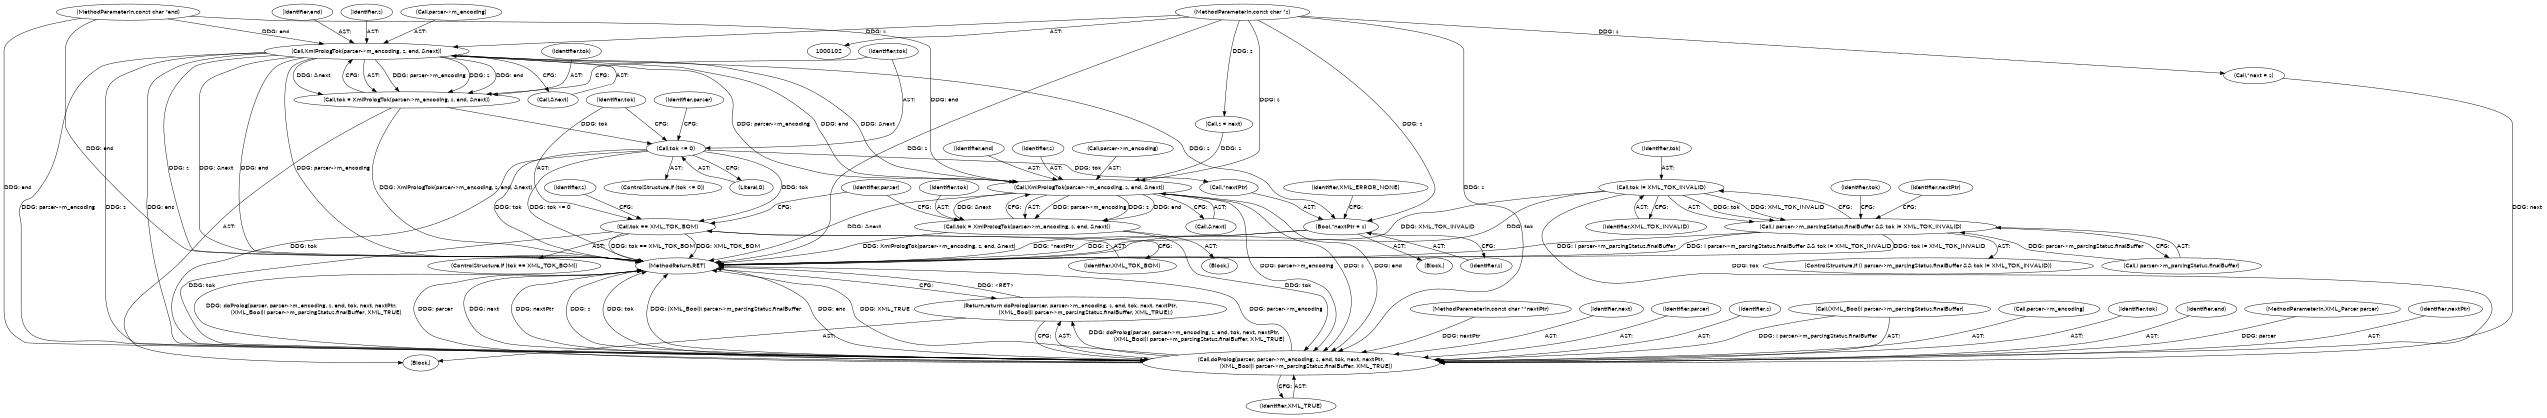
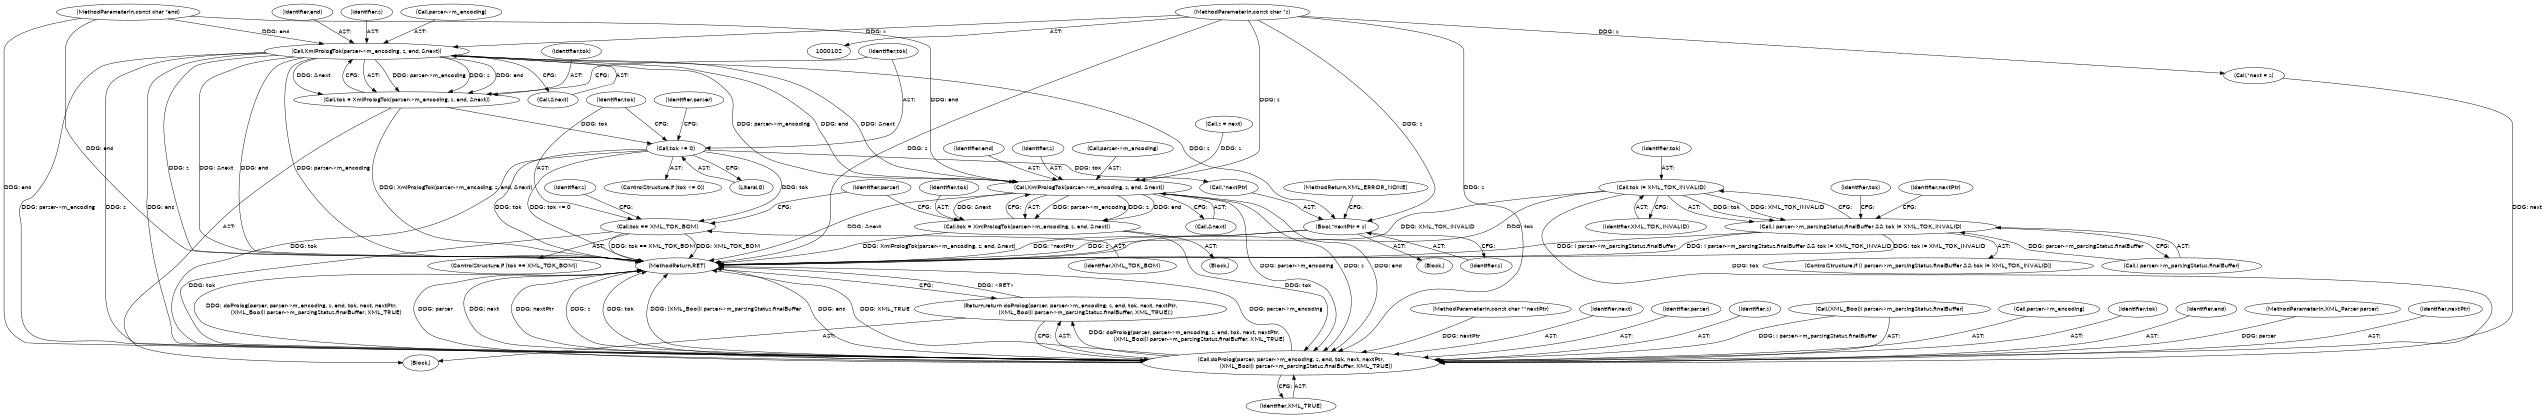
(1229, 65) -> none
(1356, 188) -> (1356, 188)
(941, 236) -> none
